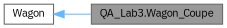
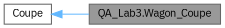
(29, 14) -> (28, 14)
